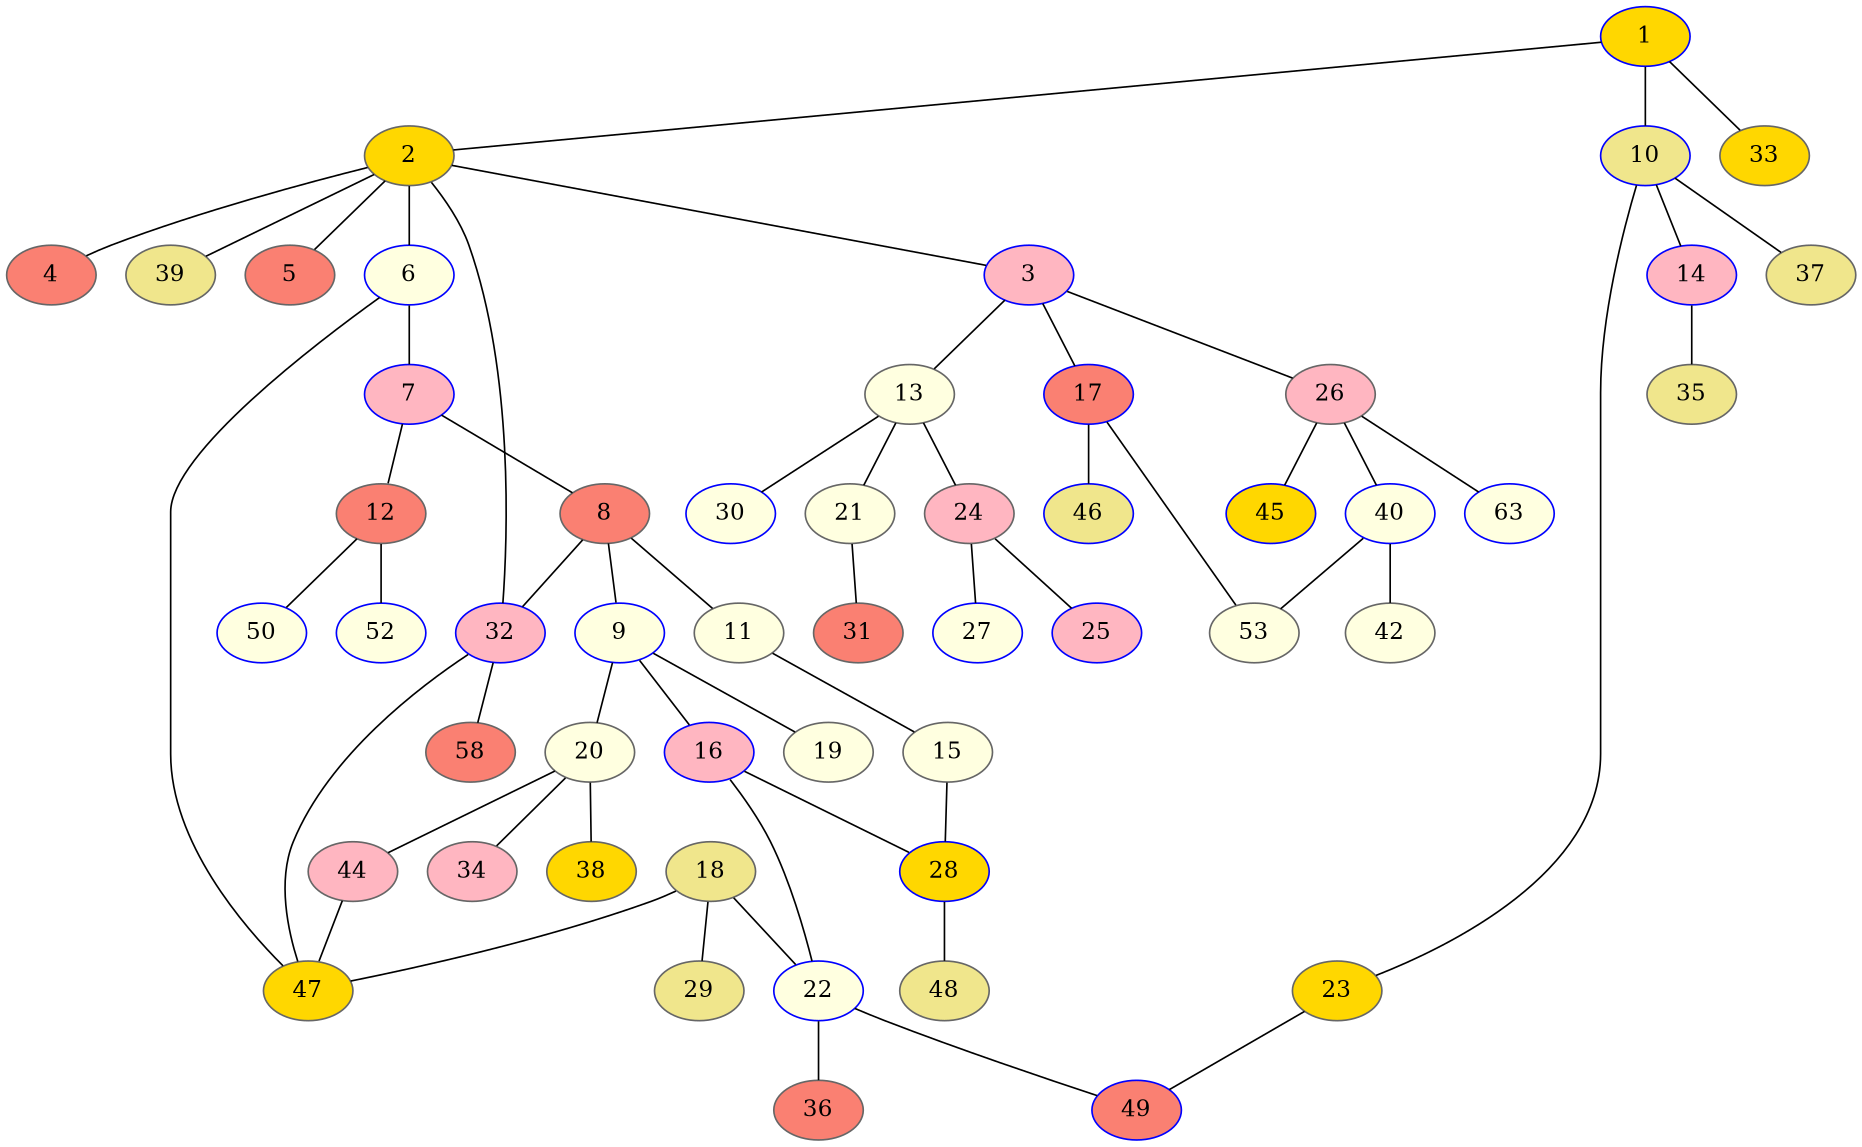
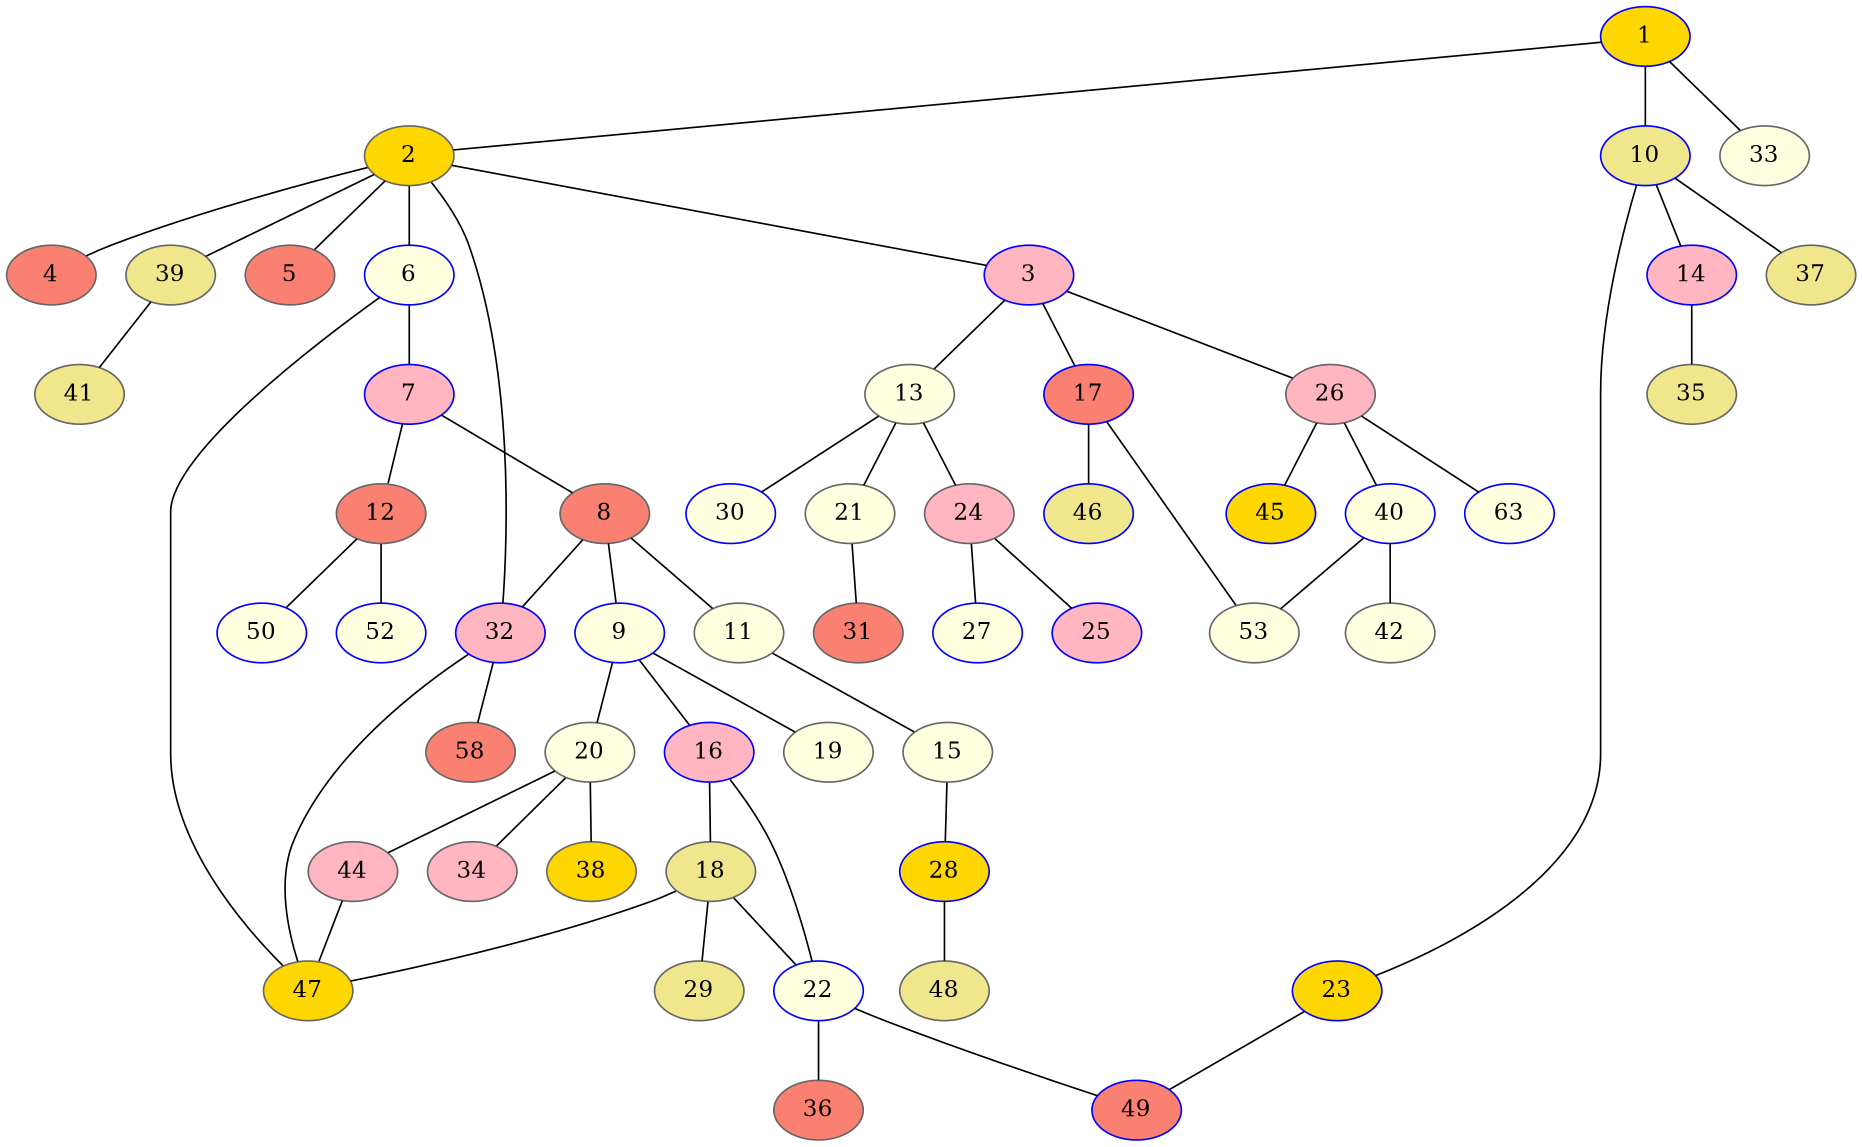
(1765, 156) -> (1765, 156)
none -> (80, 394)
(827, 812) -> (710, 812)
(1337, 991) -> (1337, 991)
